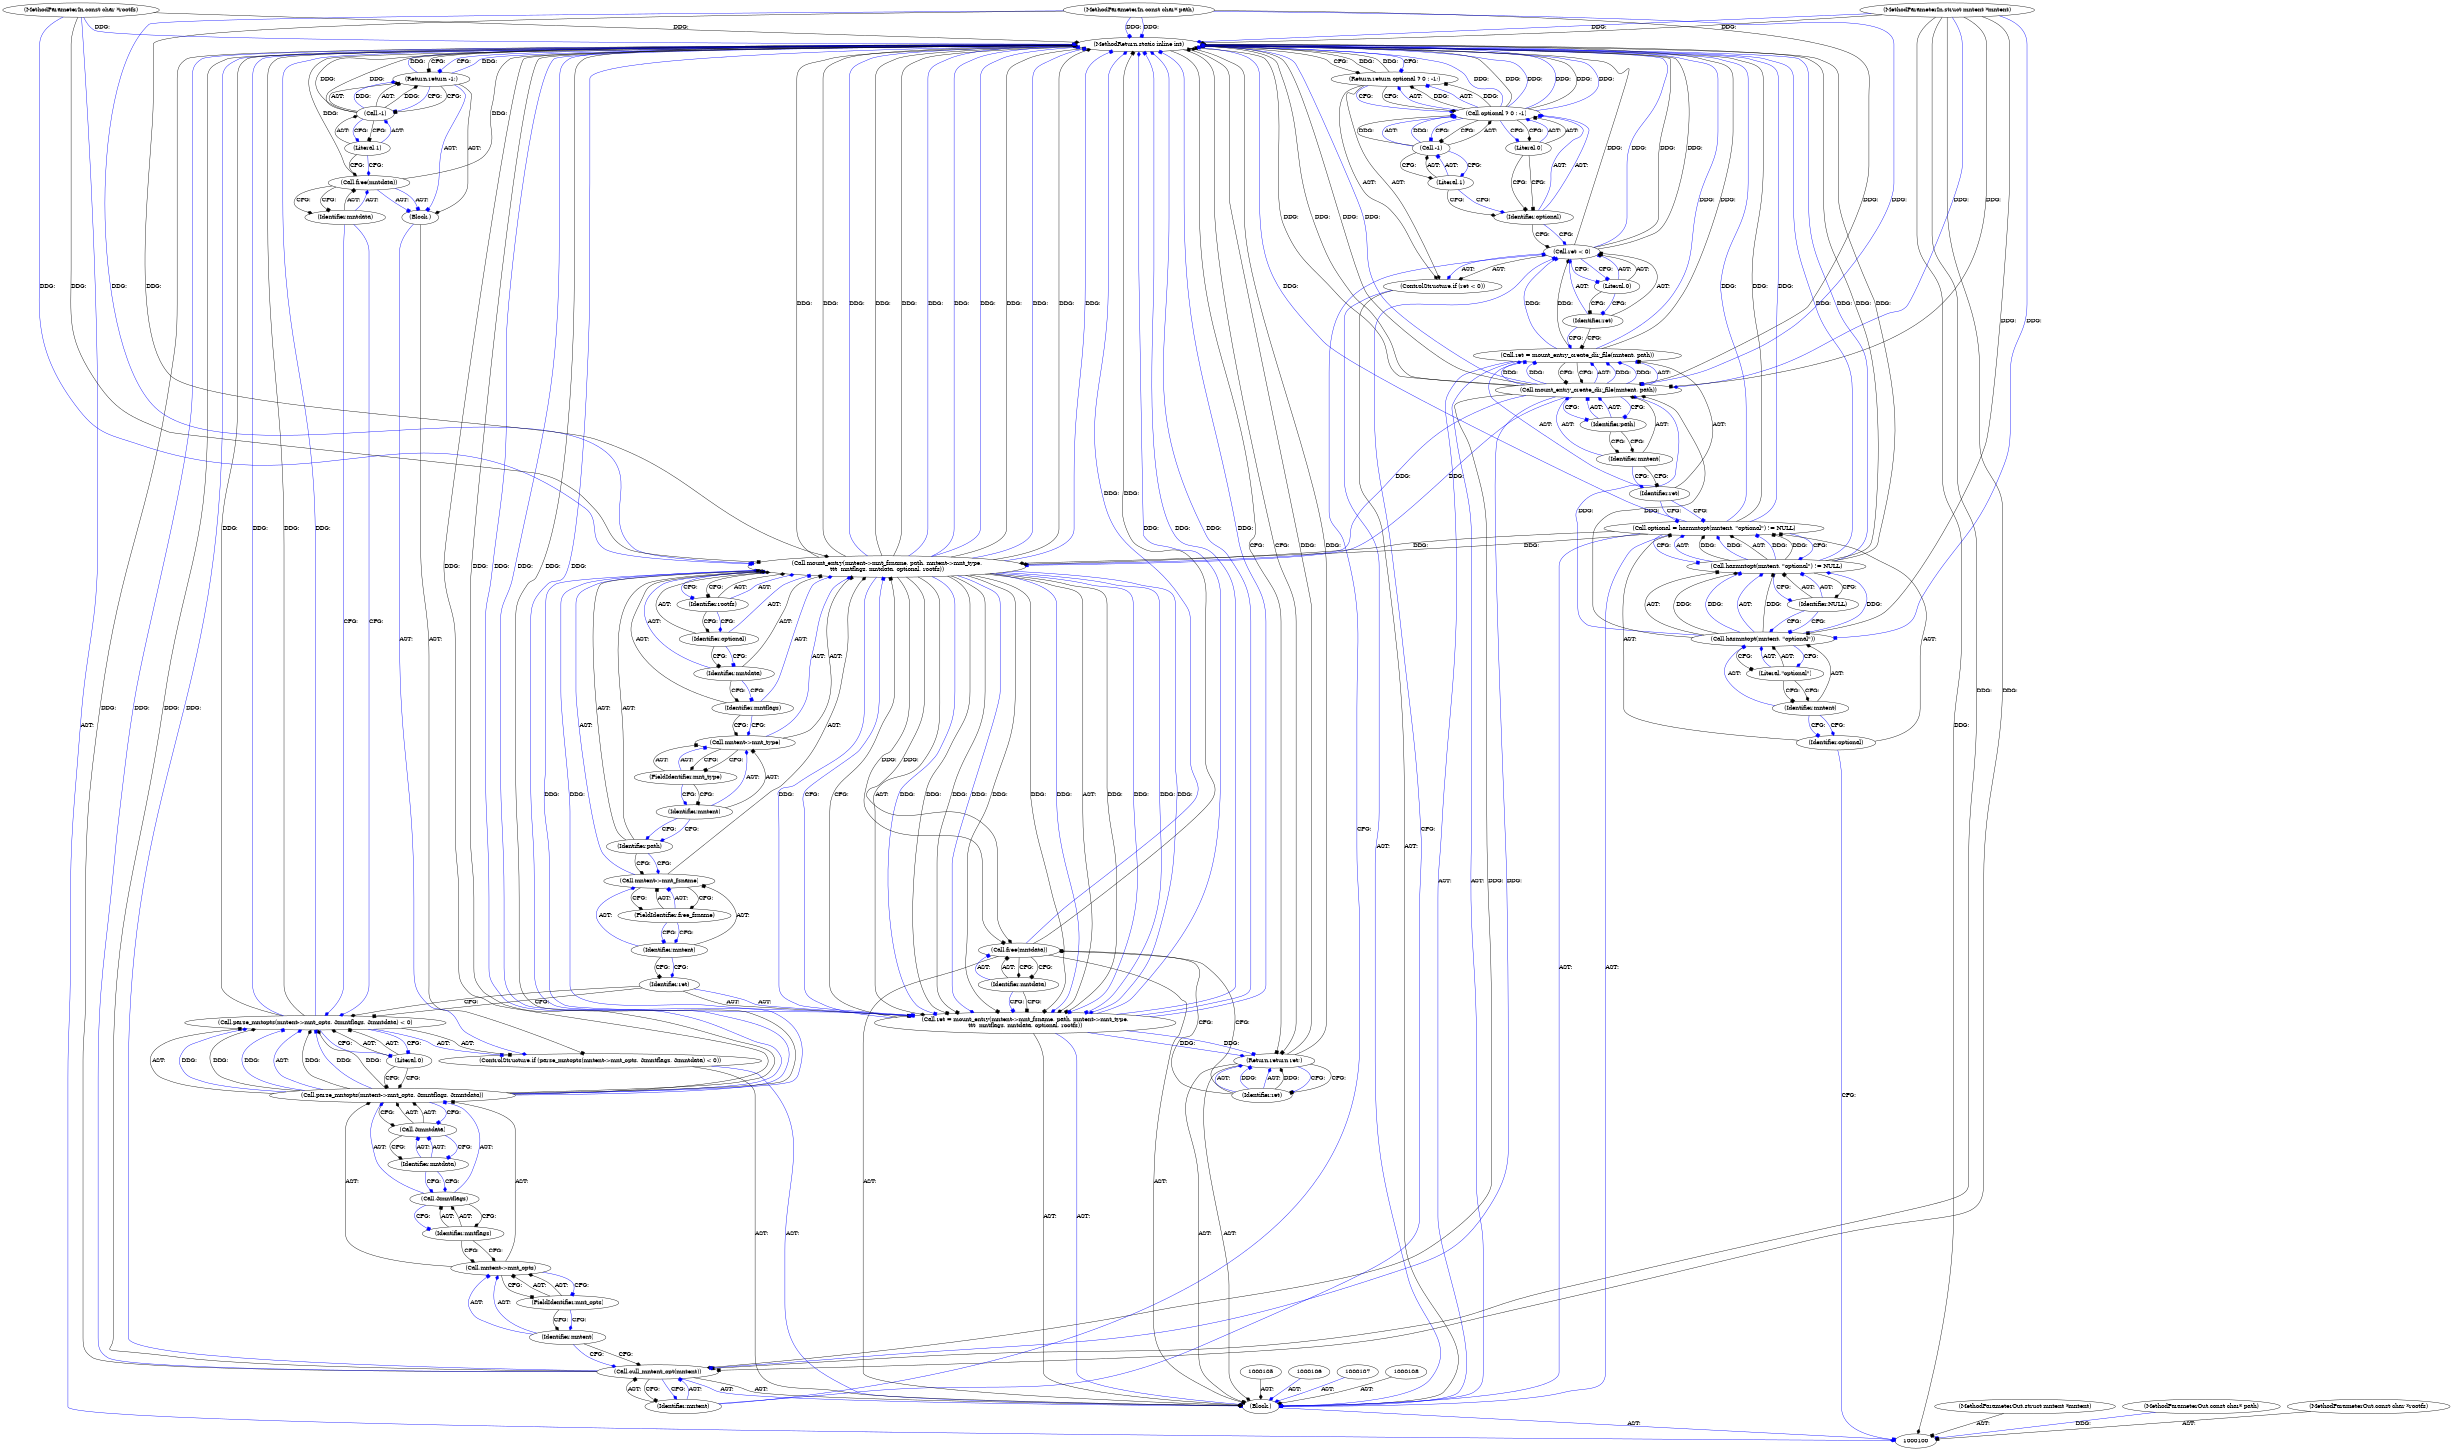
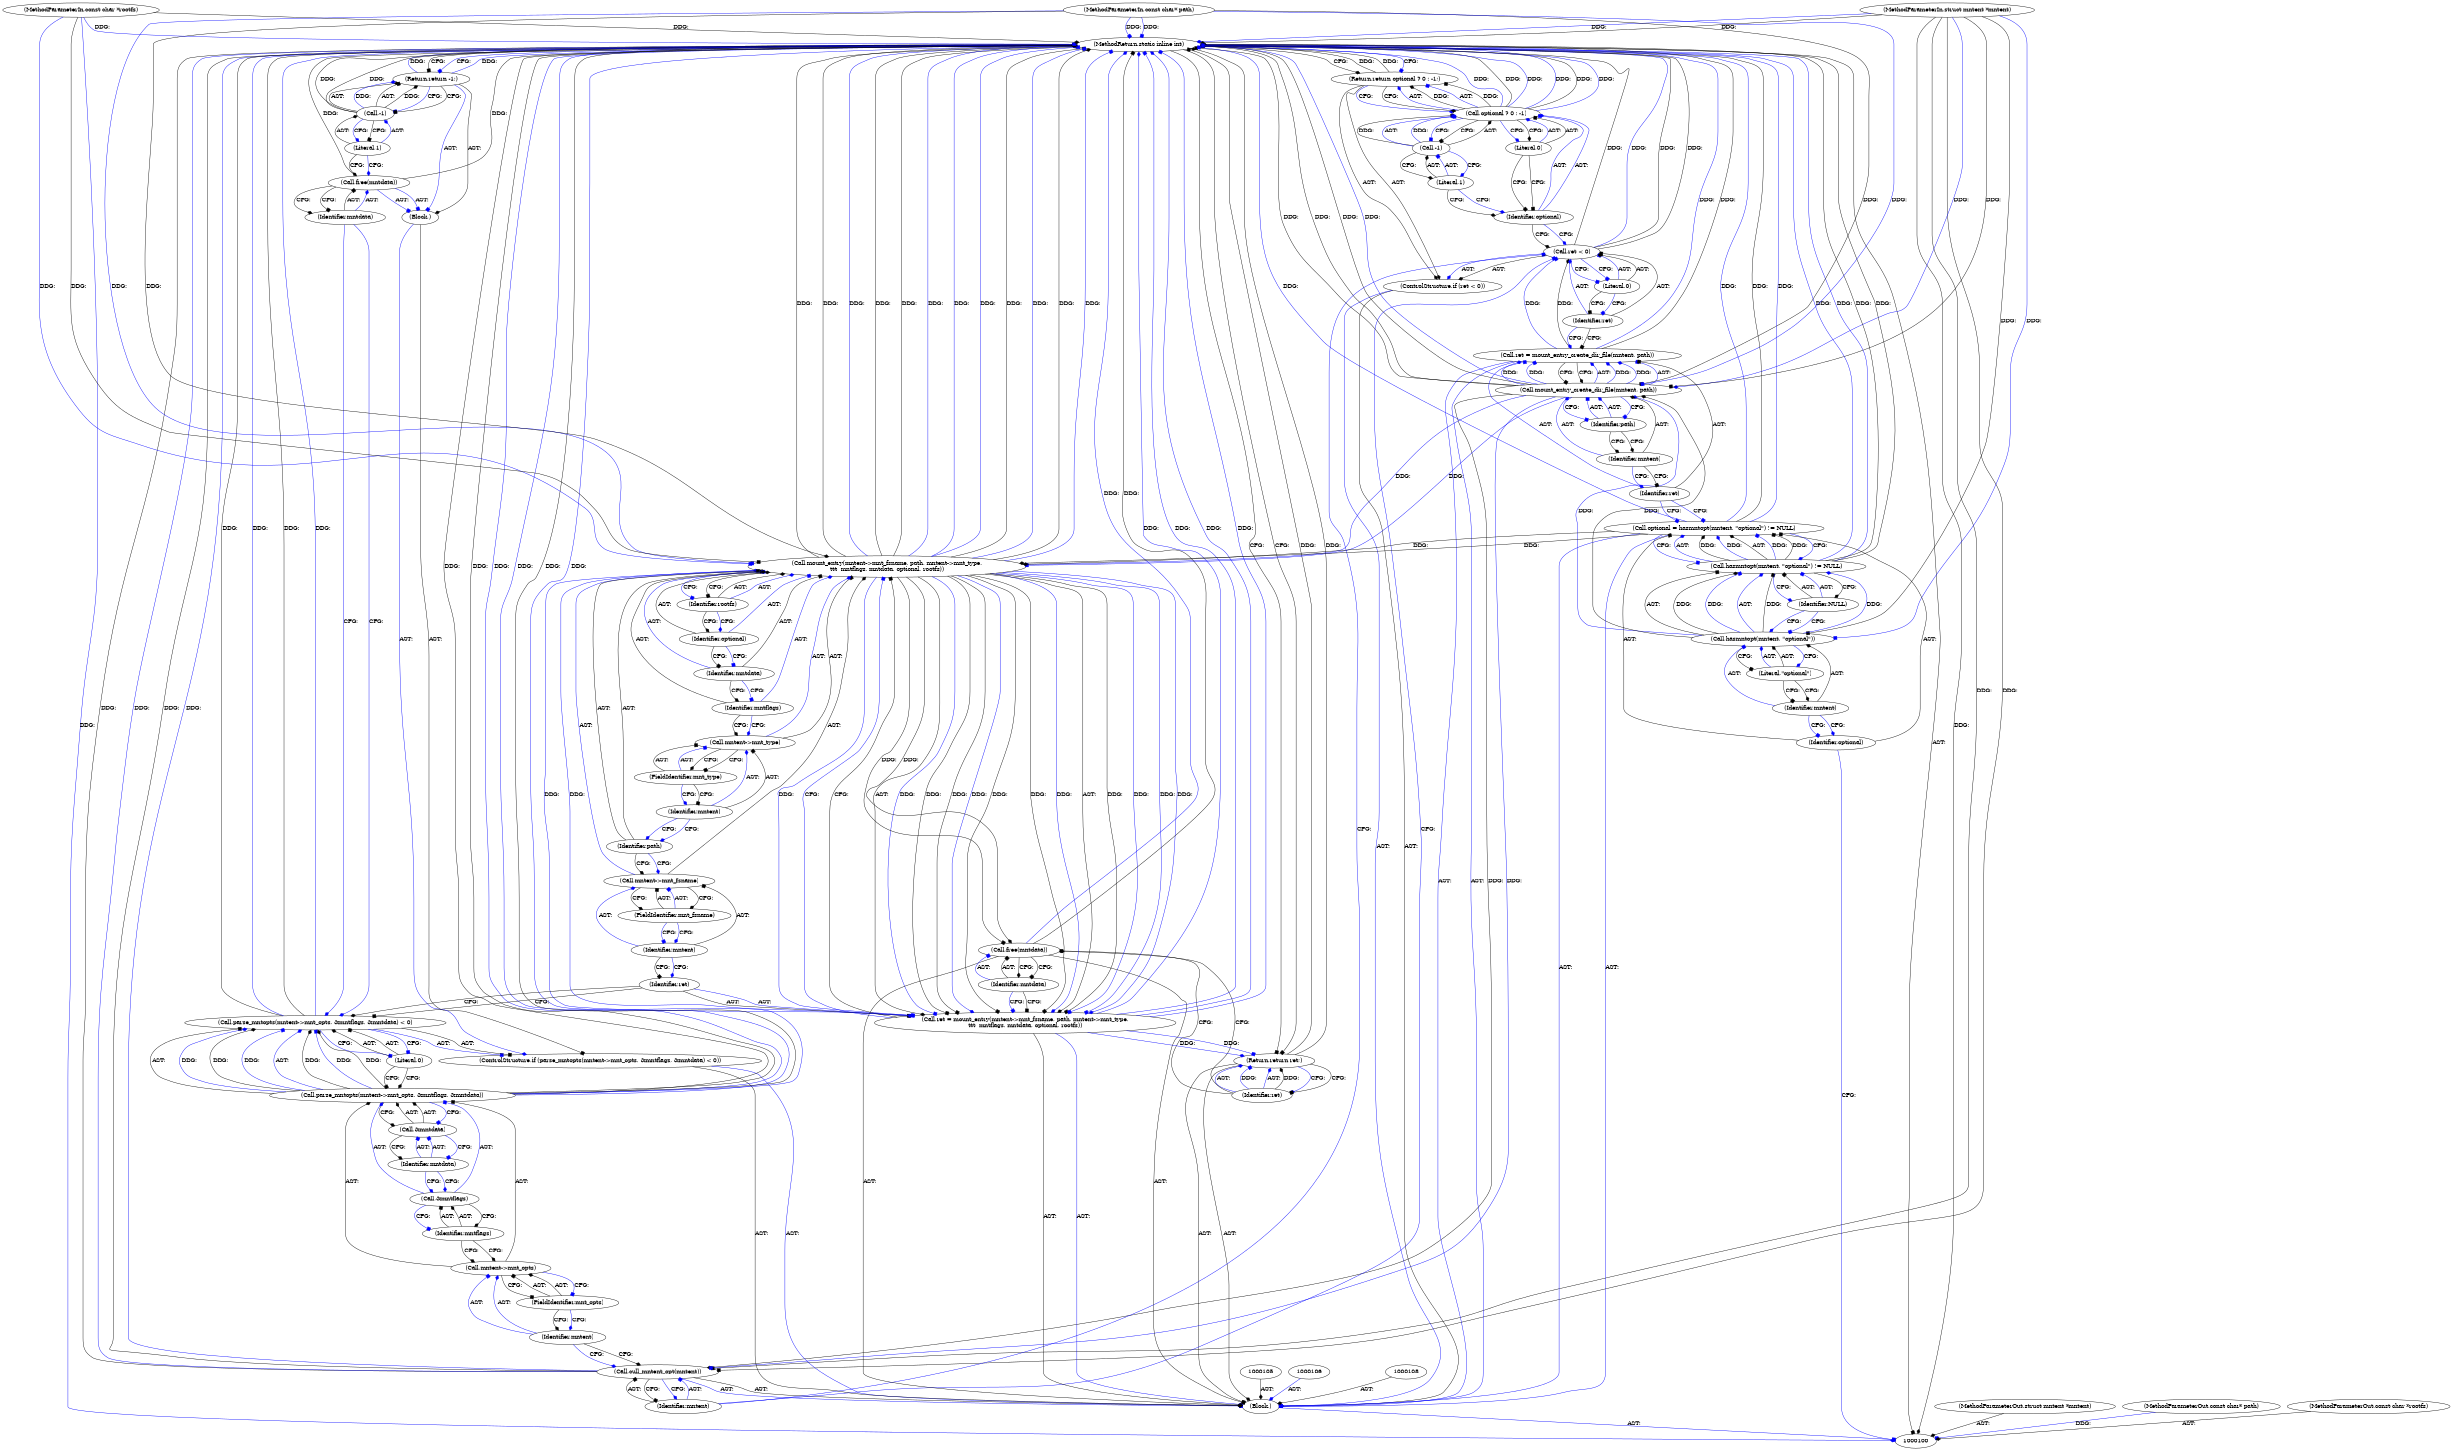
none -> (1921, 418)
(88, 726) -> (88, 726)
(674, 916) -> (674, 916)
(1358, 1372) -> none
(1970, 1424) -> (1970, 1424)
(2125, 1425) -> (2125, 1425)
